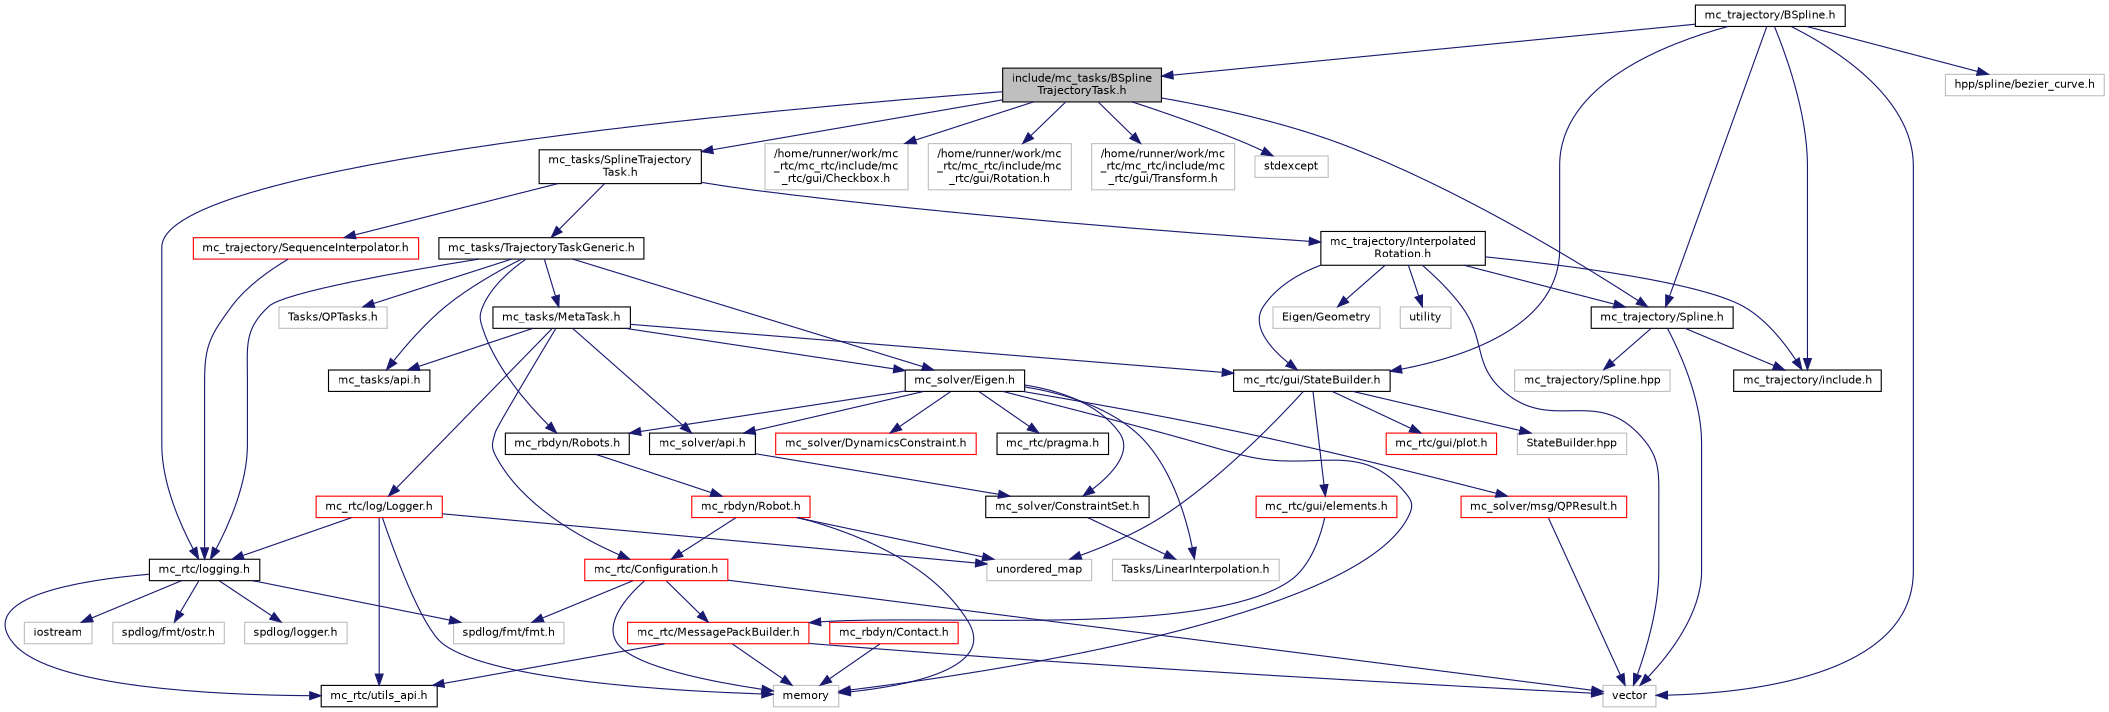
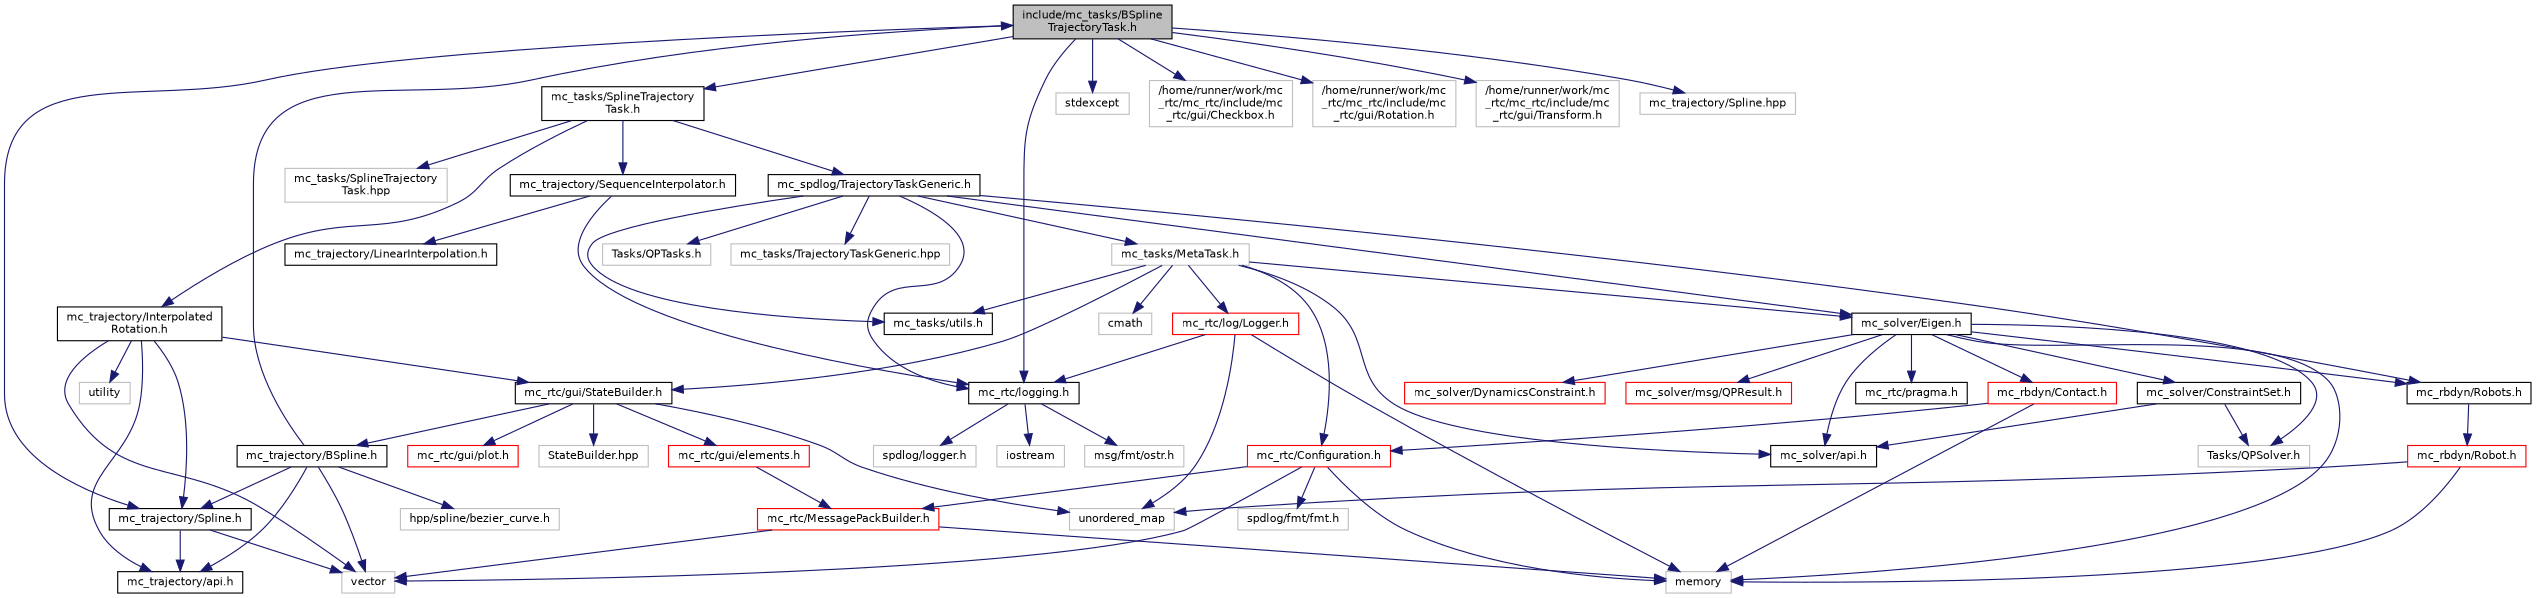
none -> (366, 185)
(1560, 198) -> (458, 423)
(306, 248) -> (623, 185)
(541, 248) -> (874, 185)
none -> (391, 255)
none -> (840, 255)
(562, 318) -> (1180, 255)
(1327, 318) -> none
none -> (1125, 324)
(1632, 345) -> (1424, 51)
none -> (1977, 356)
(379, 381) -> (938, 324)
(1808, 381) -> (180, 582)
(877, 474) -> (2022, 424)
(714, 532) -> (1695, 430)
(1196, 570) -> (2254, 456)
(1584, 597) -> none
(351, 600) -> none
(169, 633) -> (1134, 456)
(379, 696) -> none
